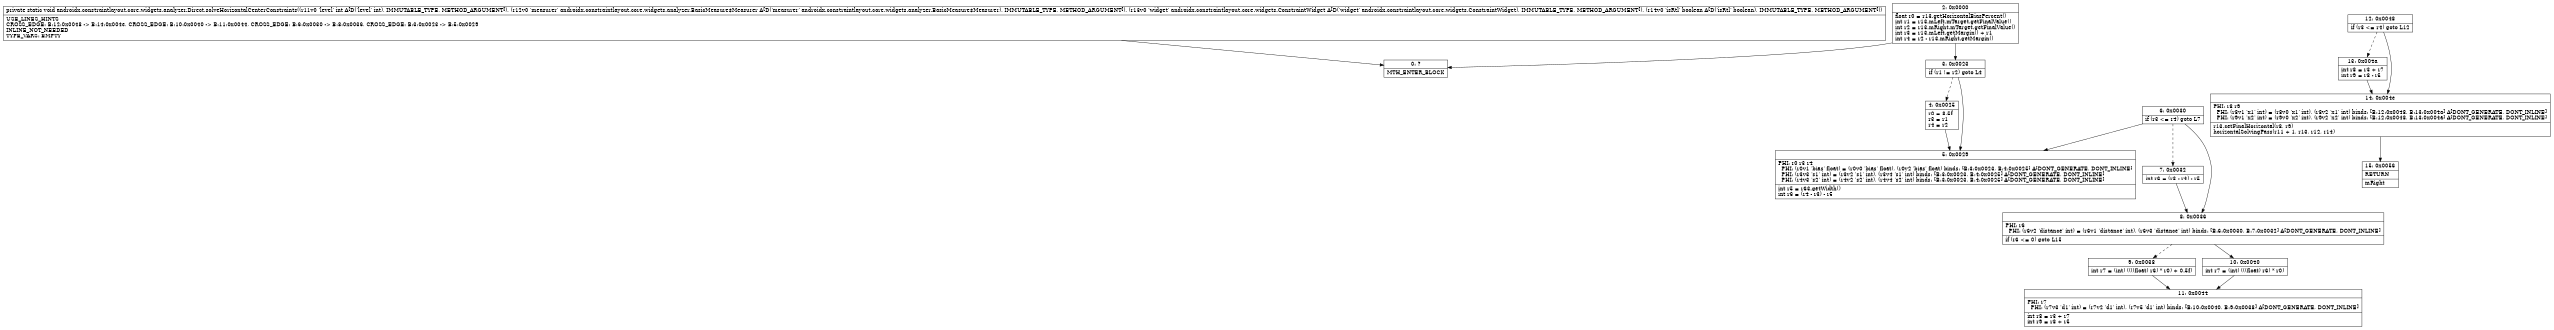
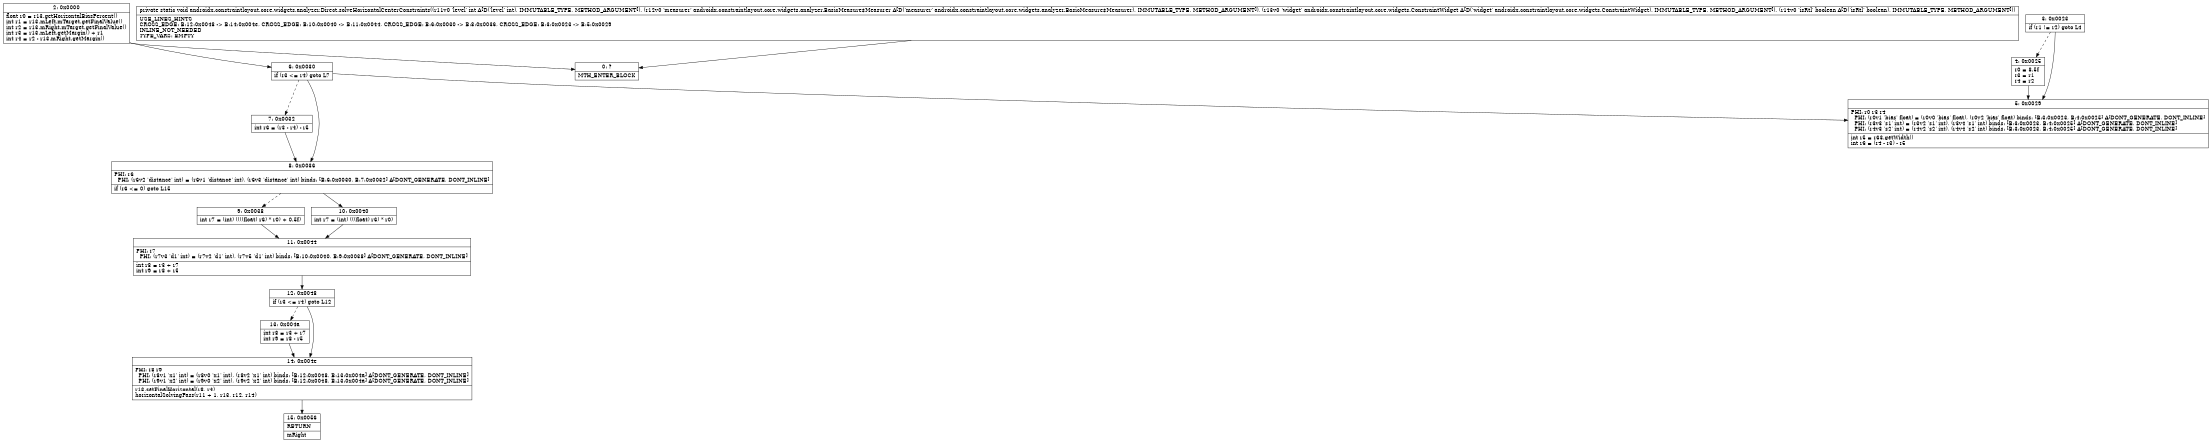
(1955, 50) -> (198, 56)
(2254, 127) -> (175, 390)
none -> (302, 280)
